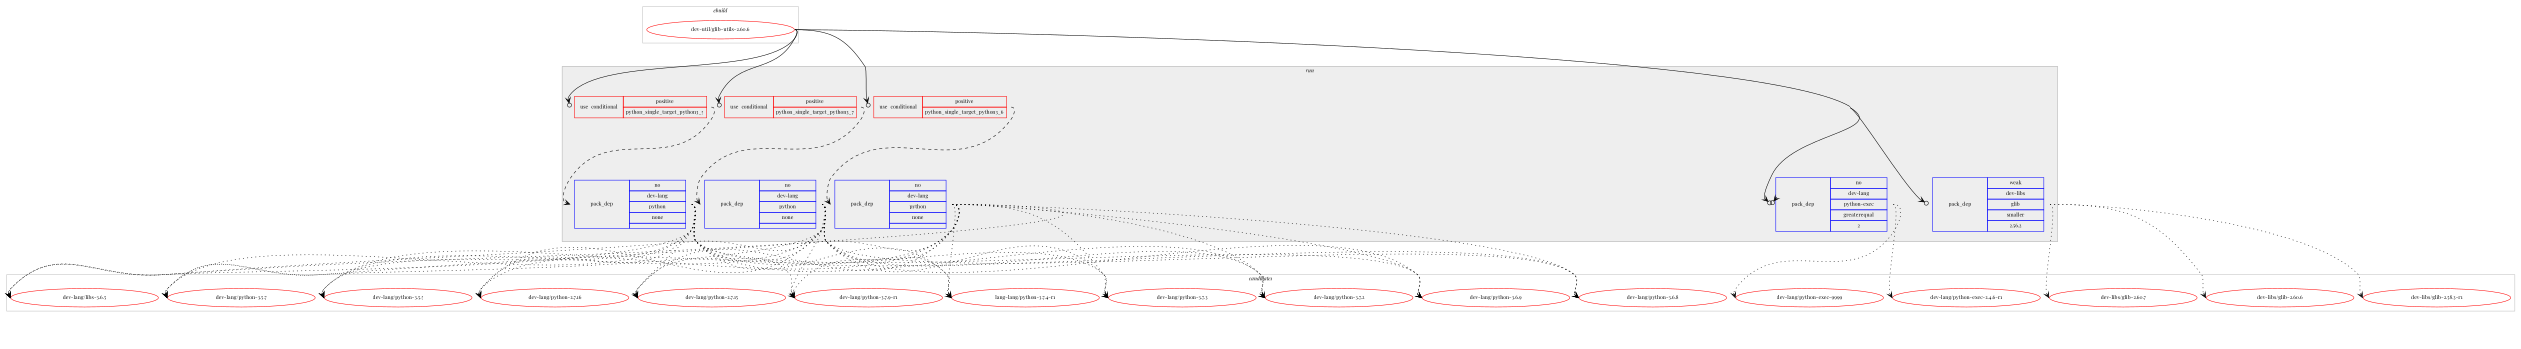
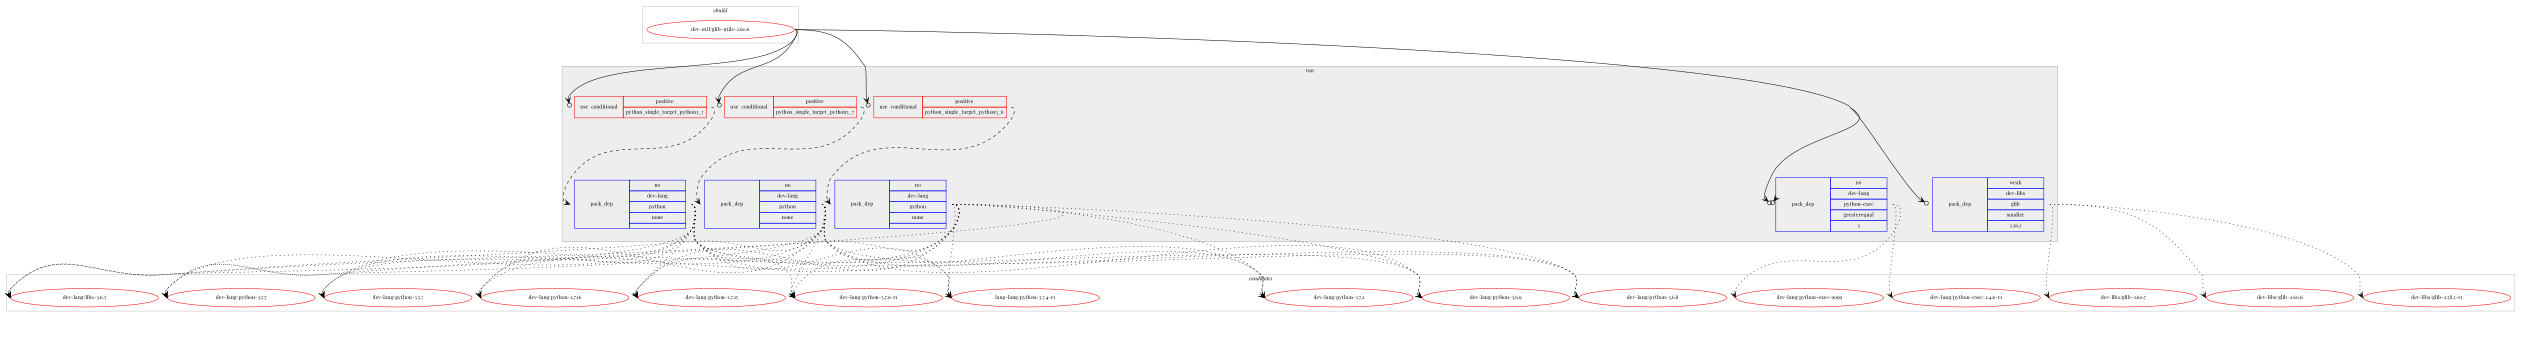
(1182, 298) -> none
